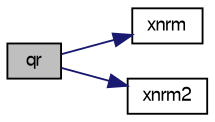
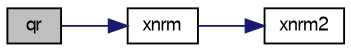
(85, 74) -> (222, 26)
